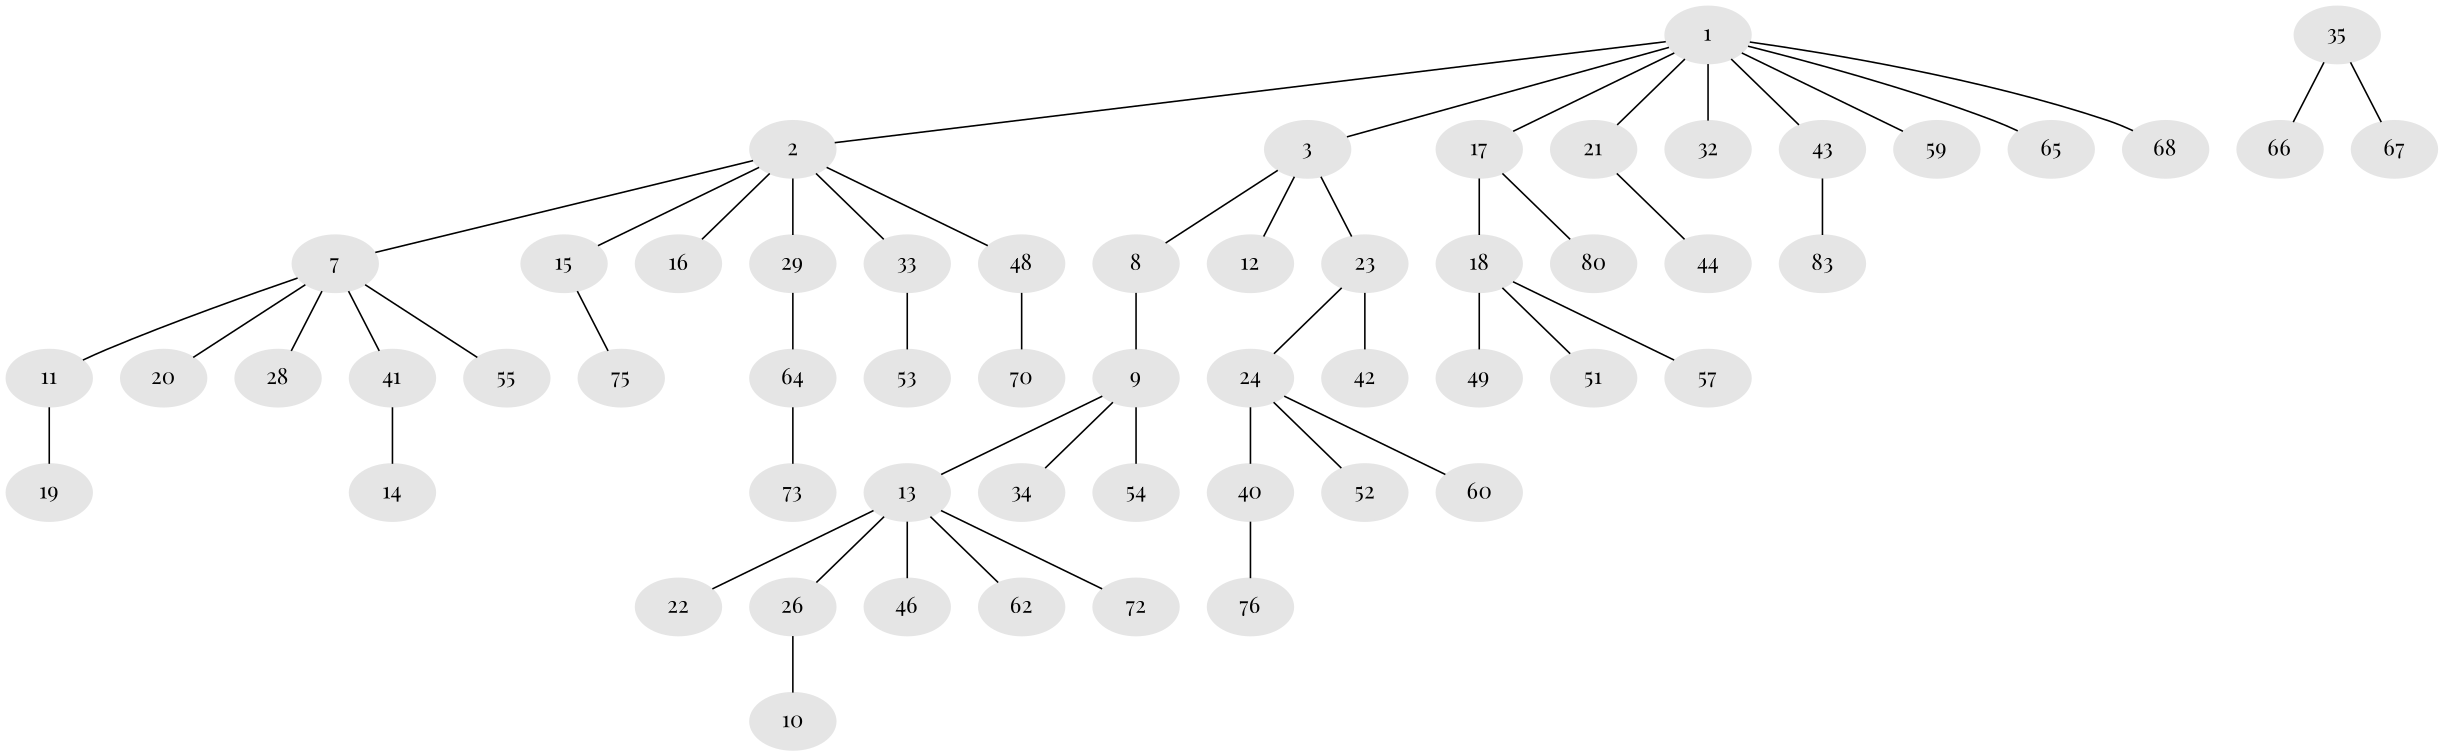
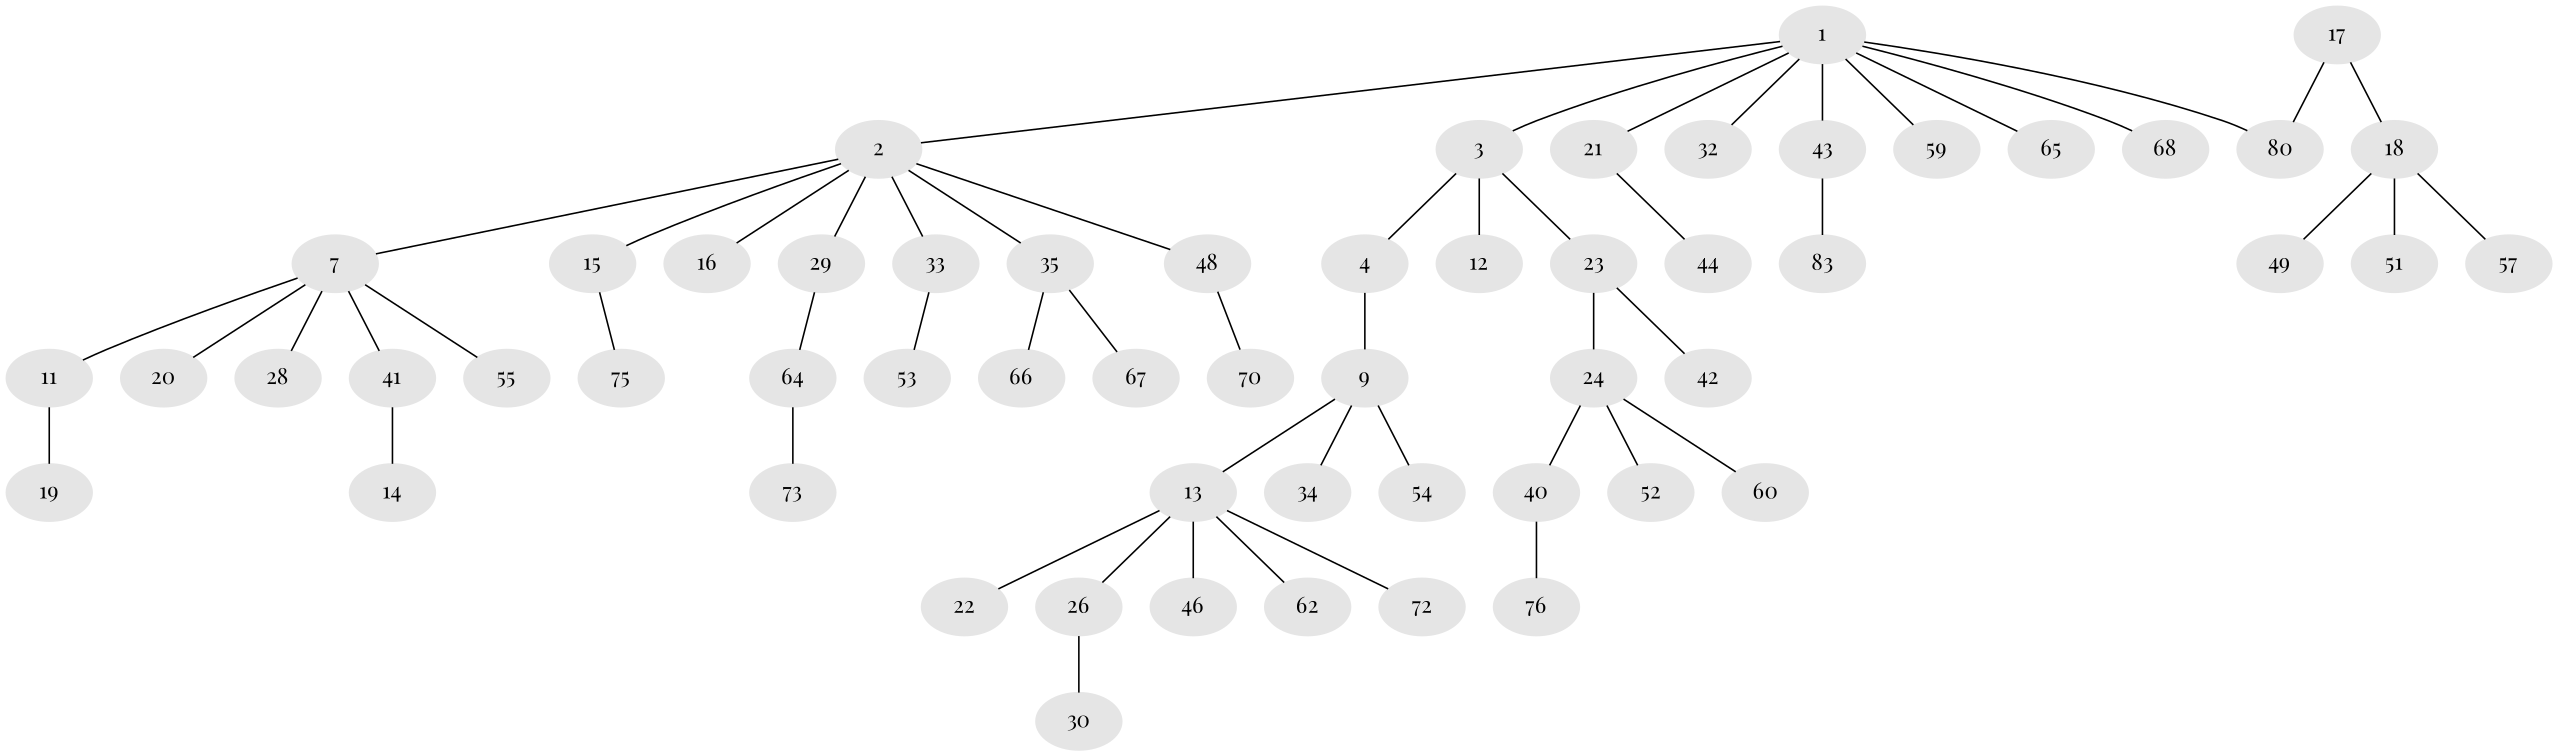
(1594, 92) -> (2058, 77)
none -> (965, 207)
(1136, 264) -> (1365, 264)
(793, 721) -> (1079, 721)
